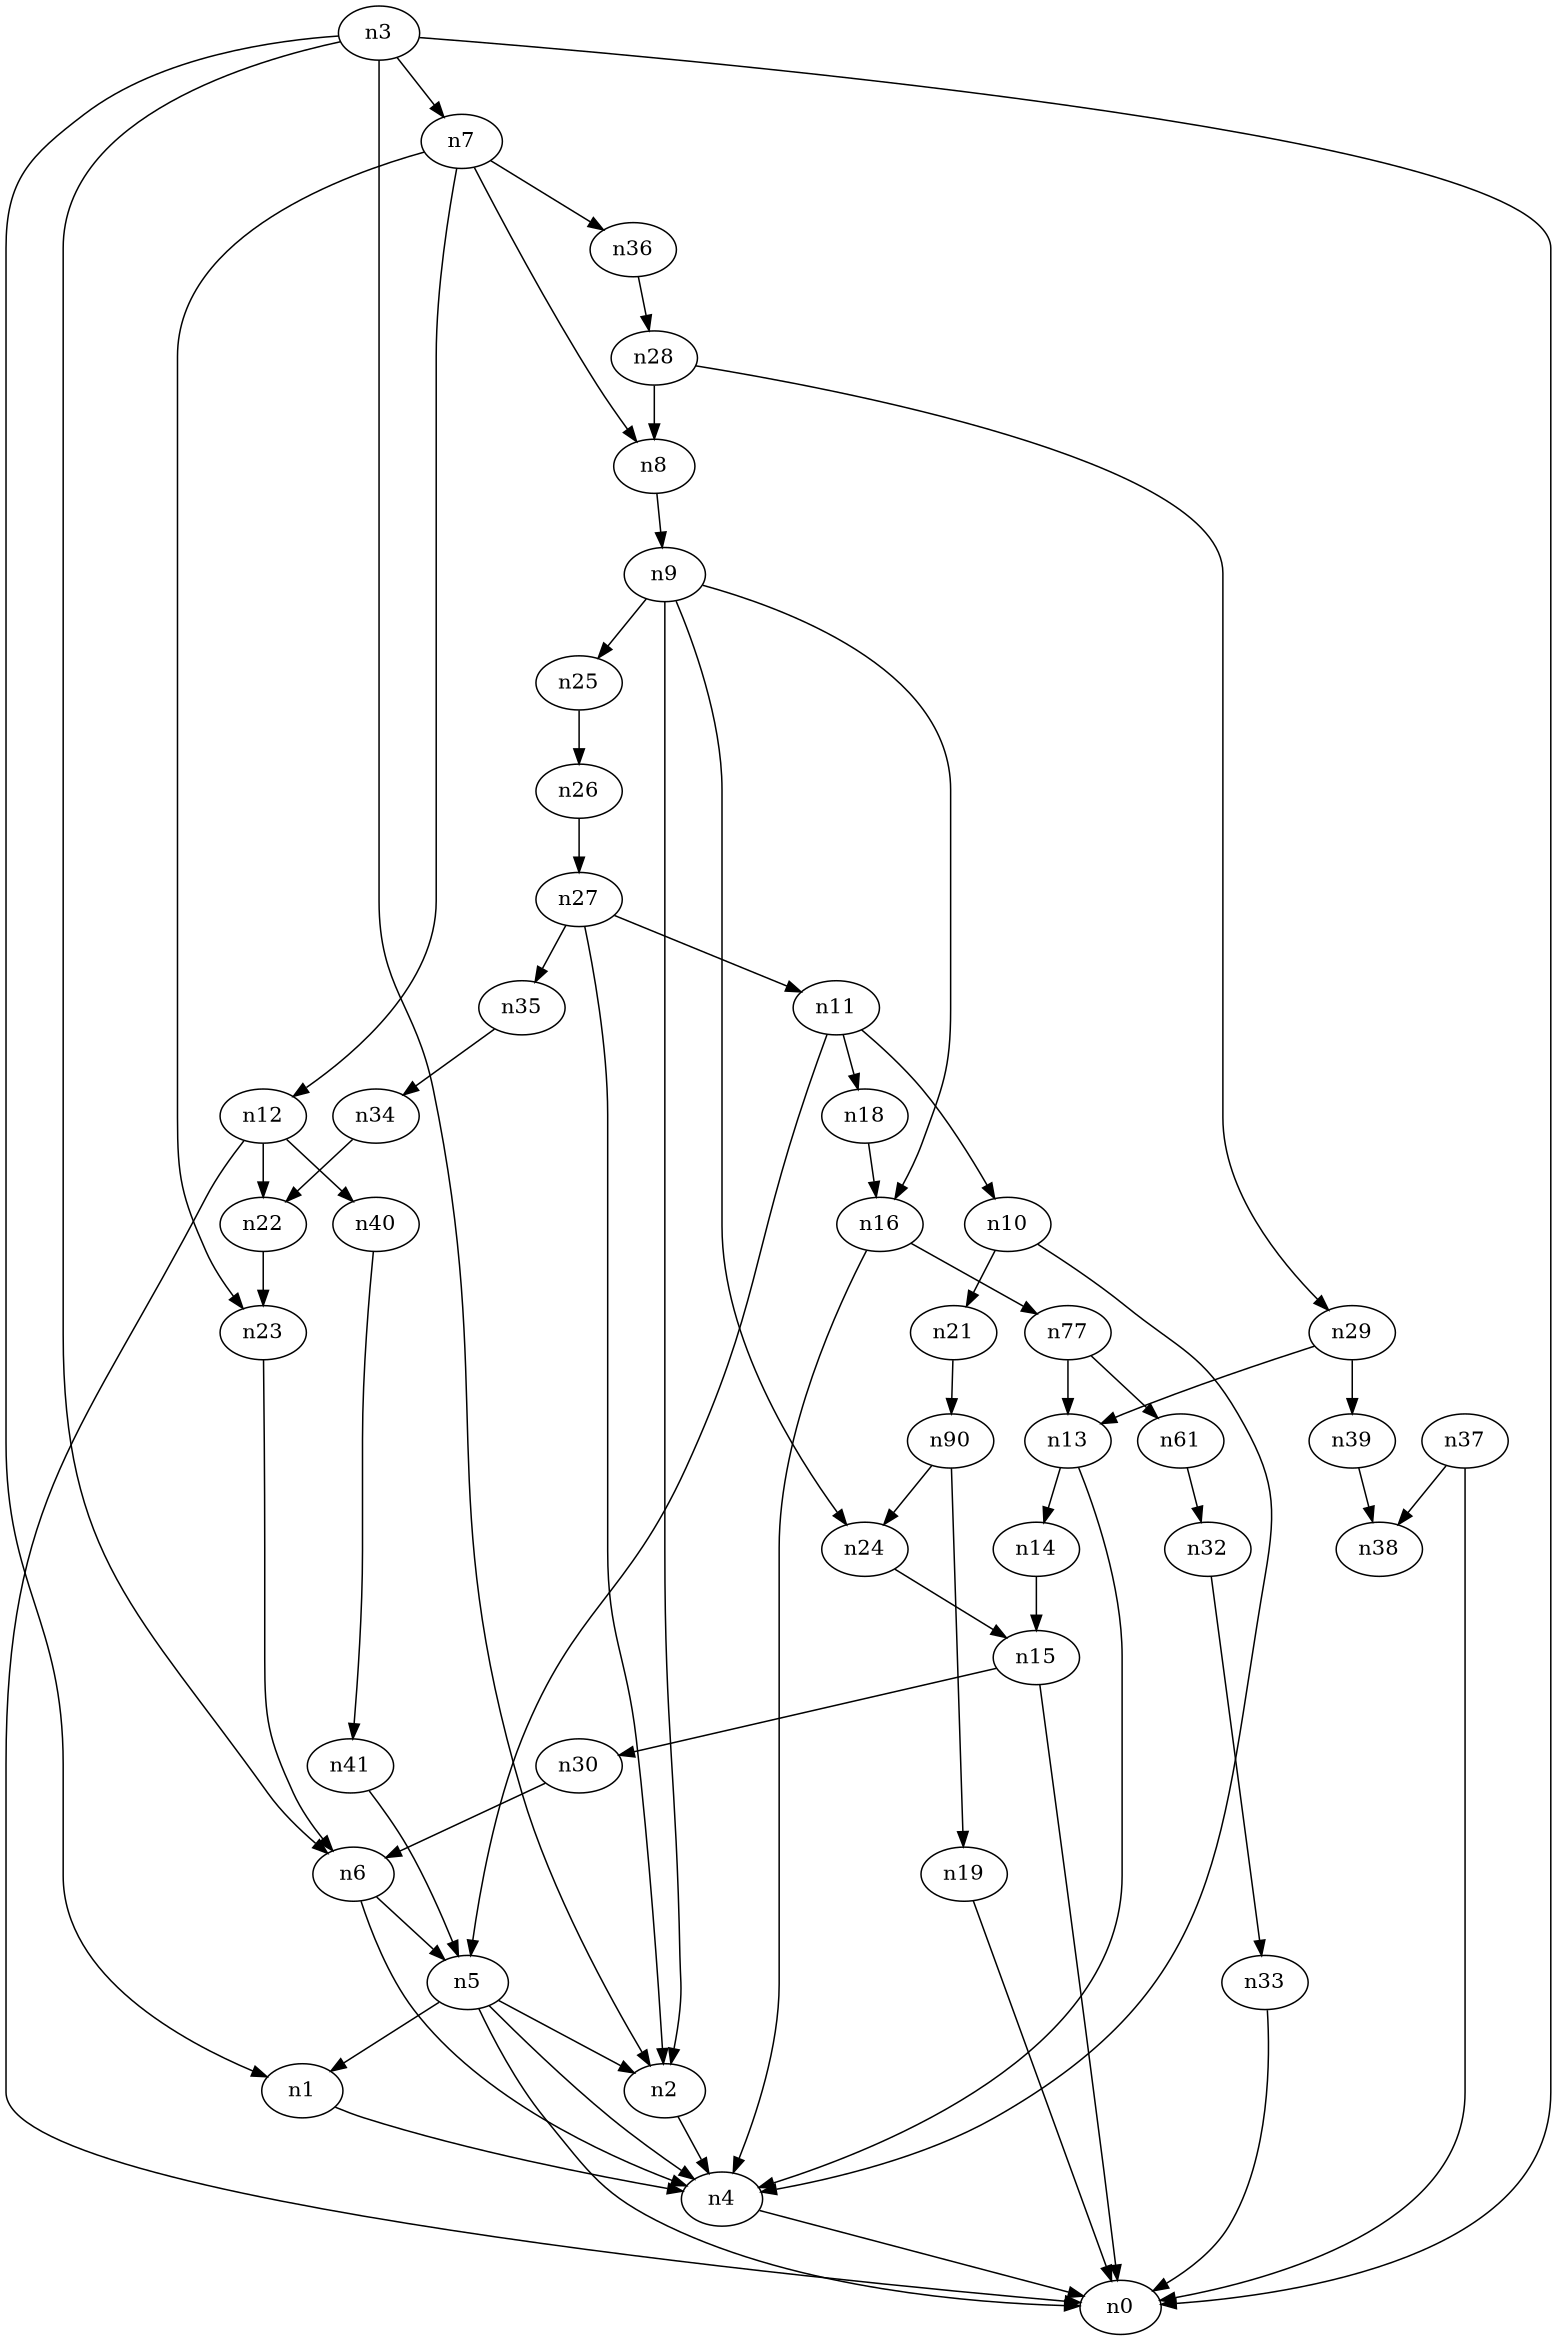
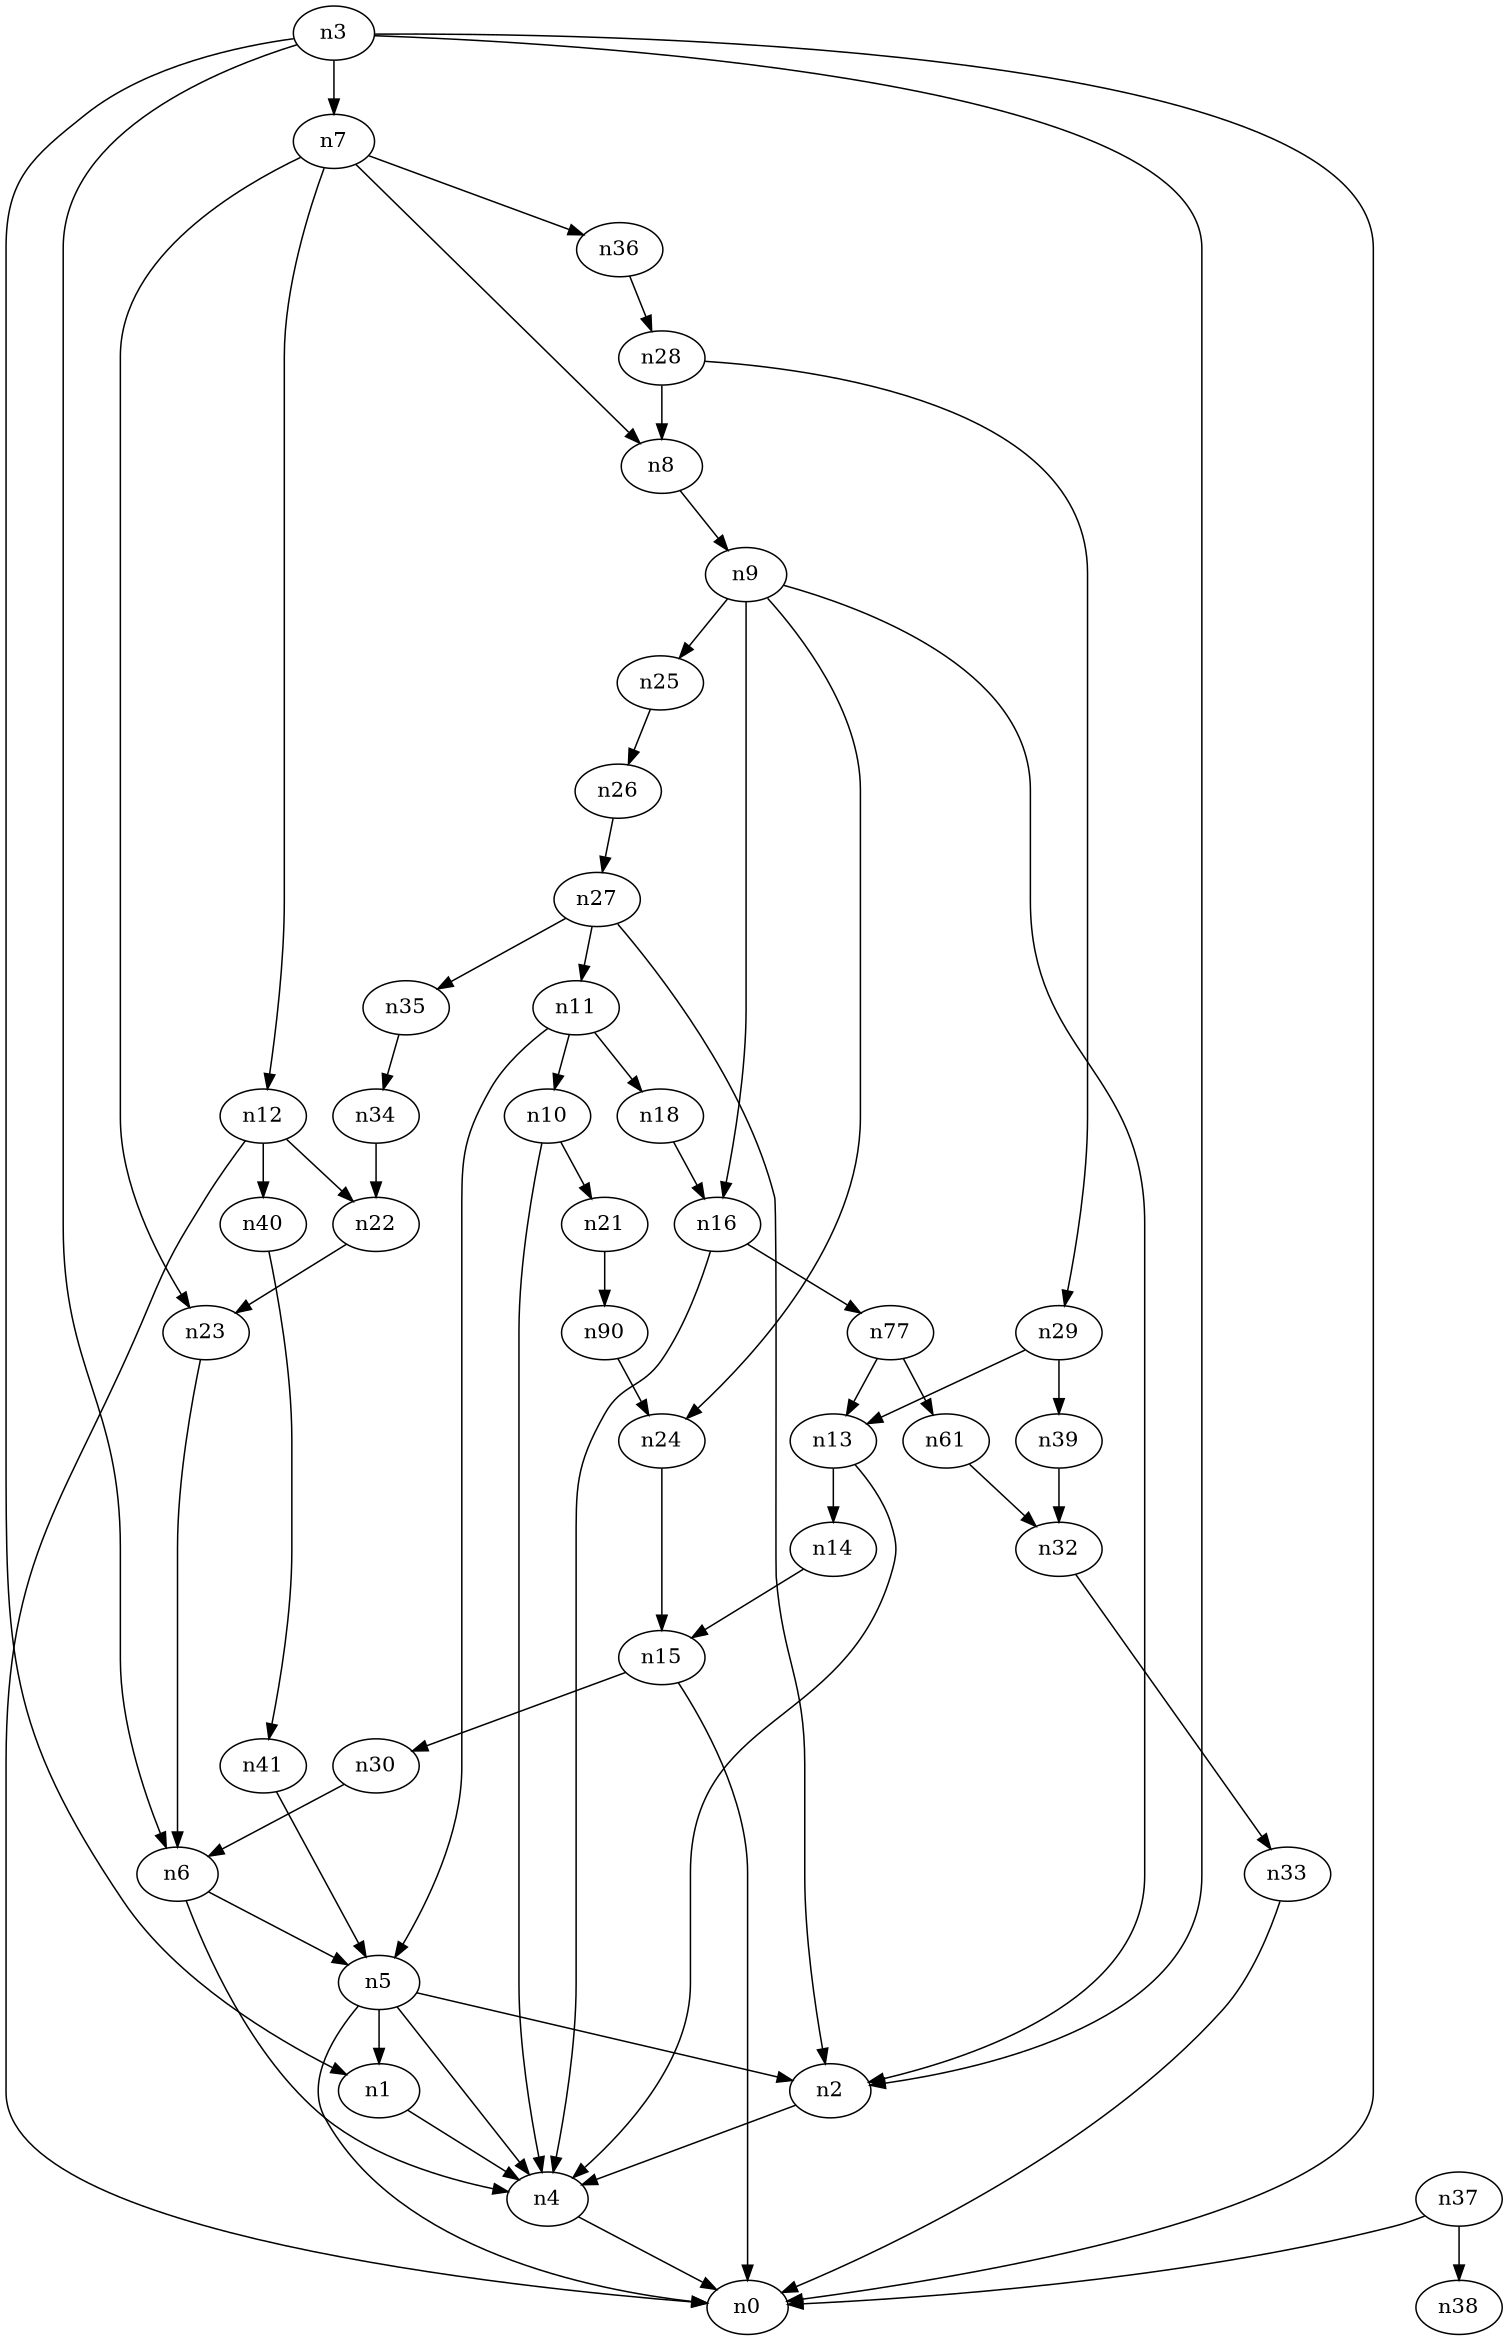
(1364, 1488) -> (1059, 1488)
(964, 1874) -> none
